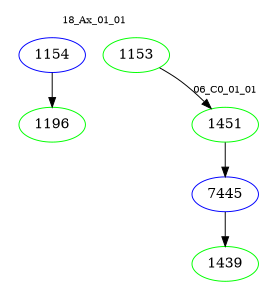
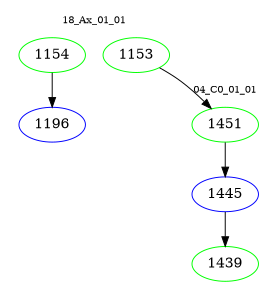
(52, 55) -> (52, 55)
(225, 90) -> (225, 90)
(52, 125) -> (52, 125)
(225, 194) -> (225, 194)
